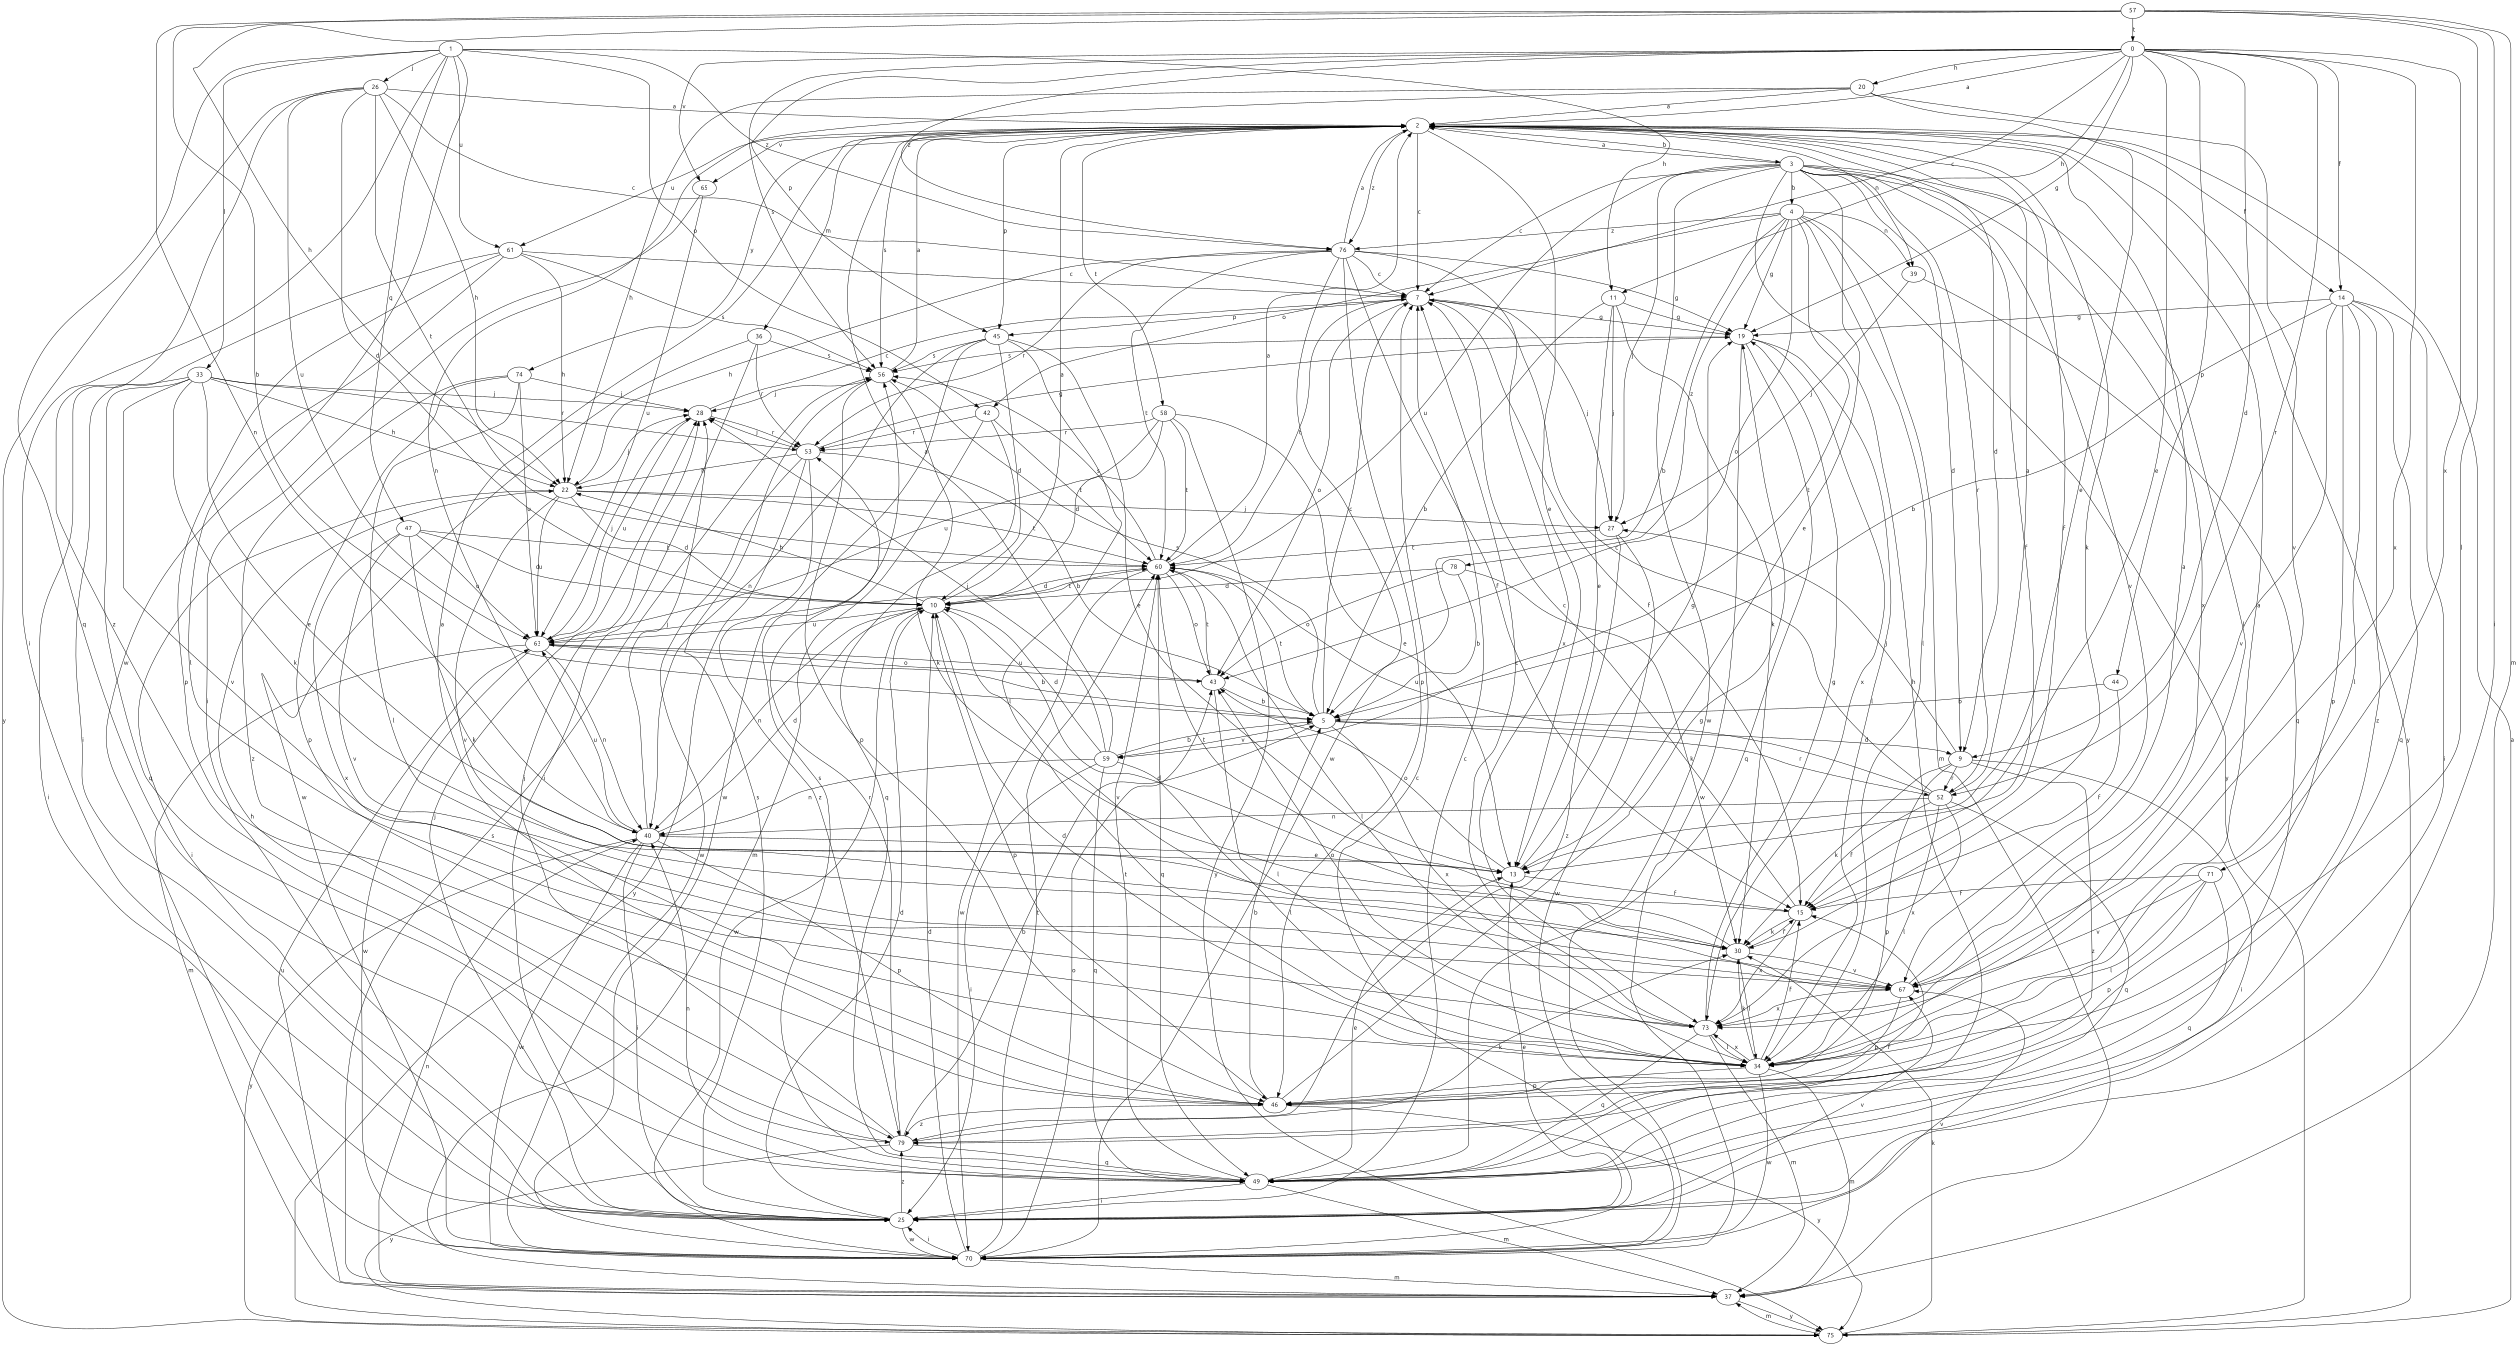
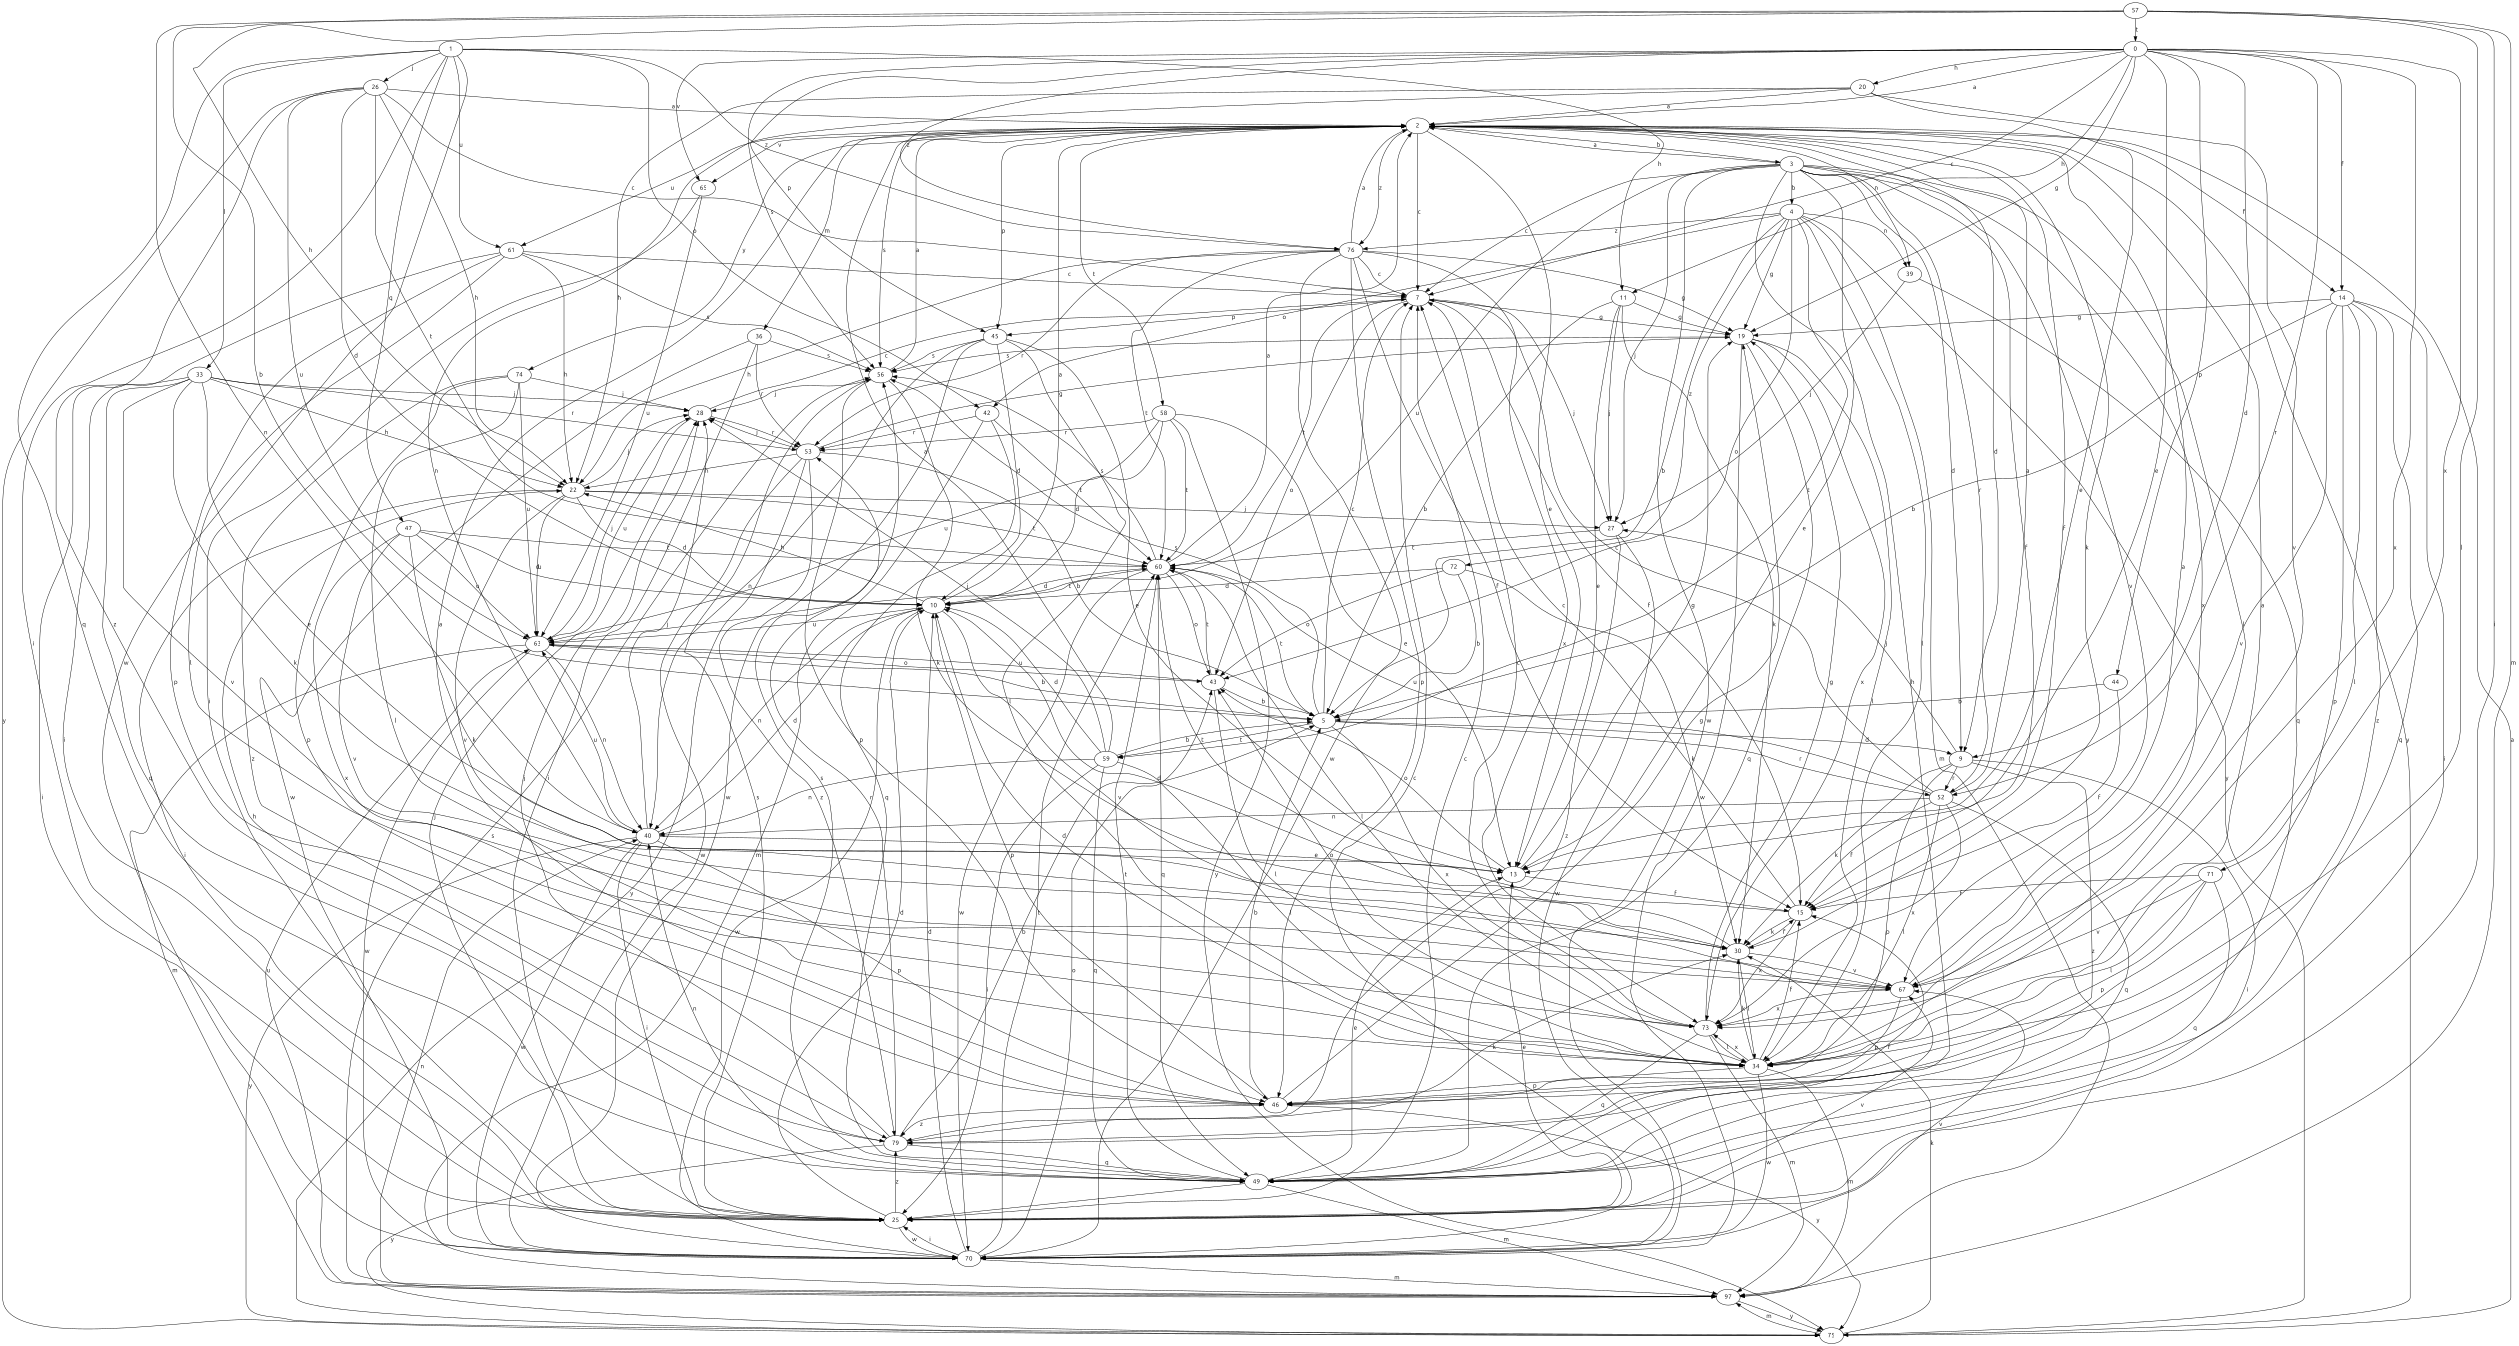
(1454, 567) -> (1454, 567)
(1243, 740) -> (1241, 740)
(1728, 1297) -> (1728, 1297)
